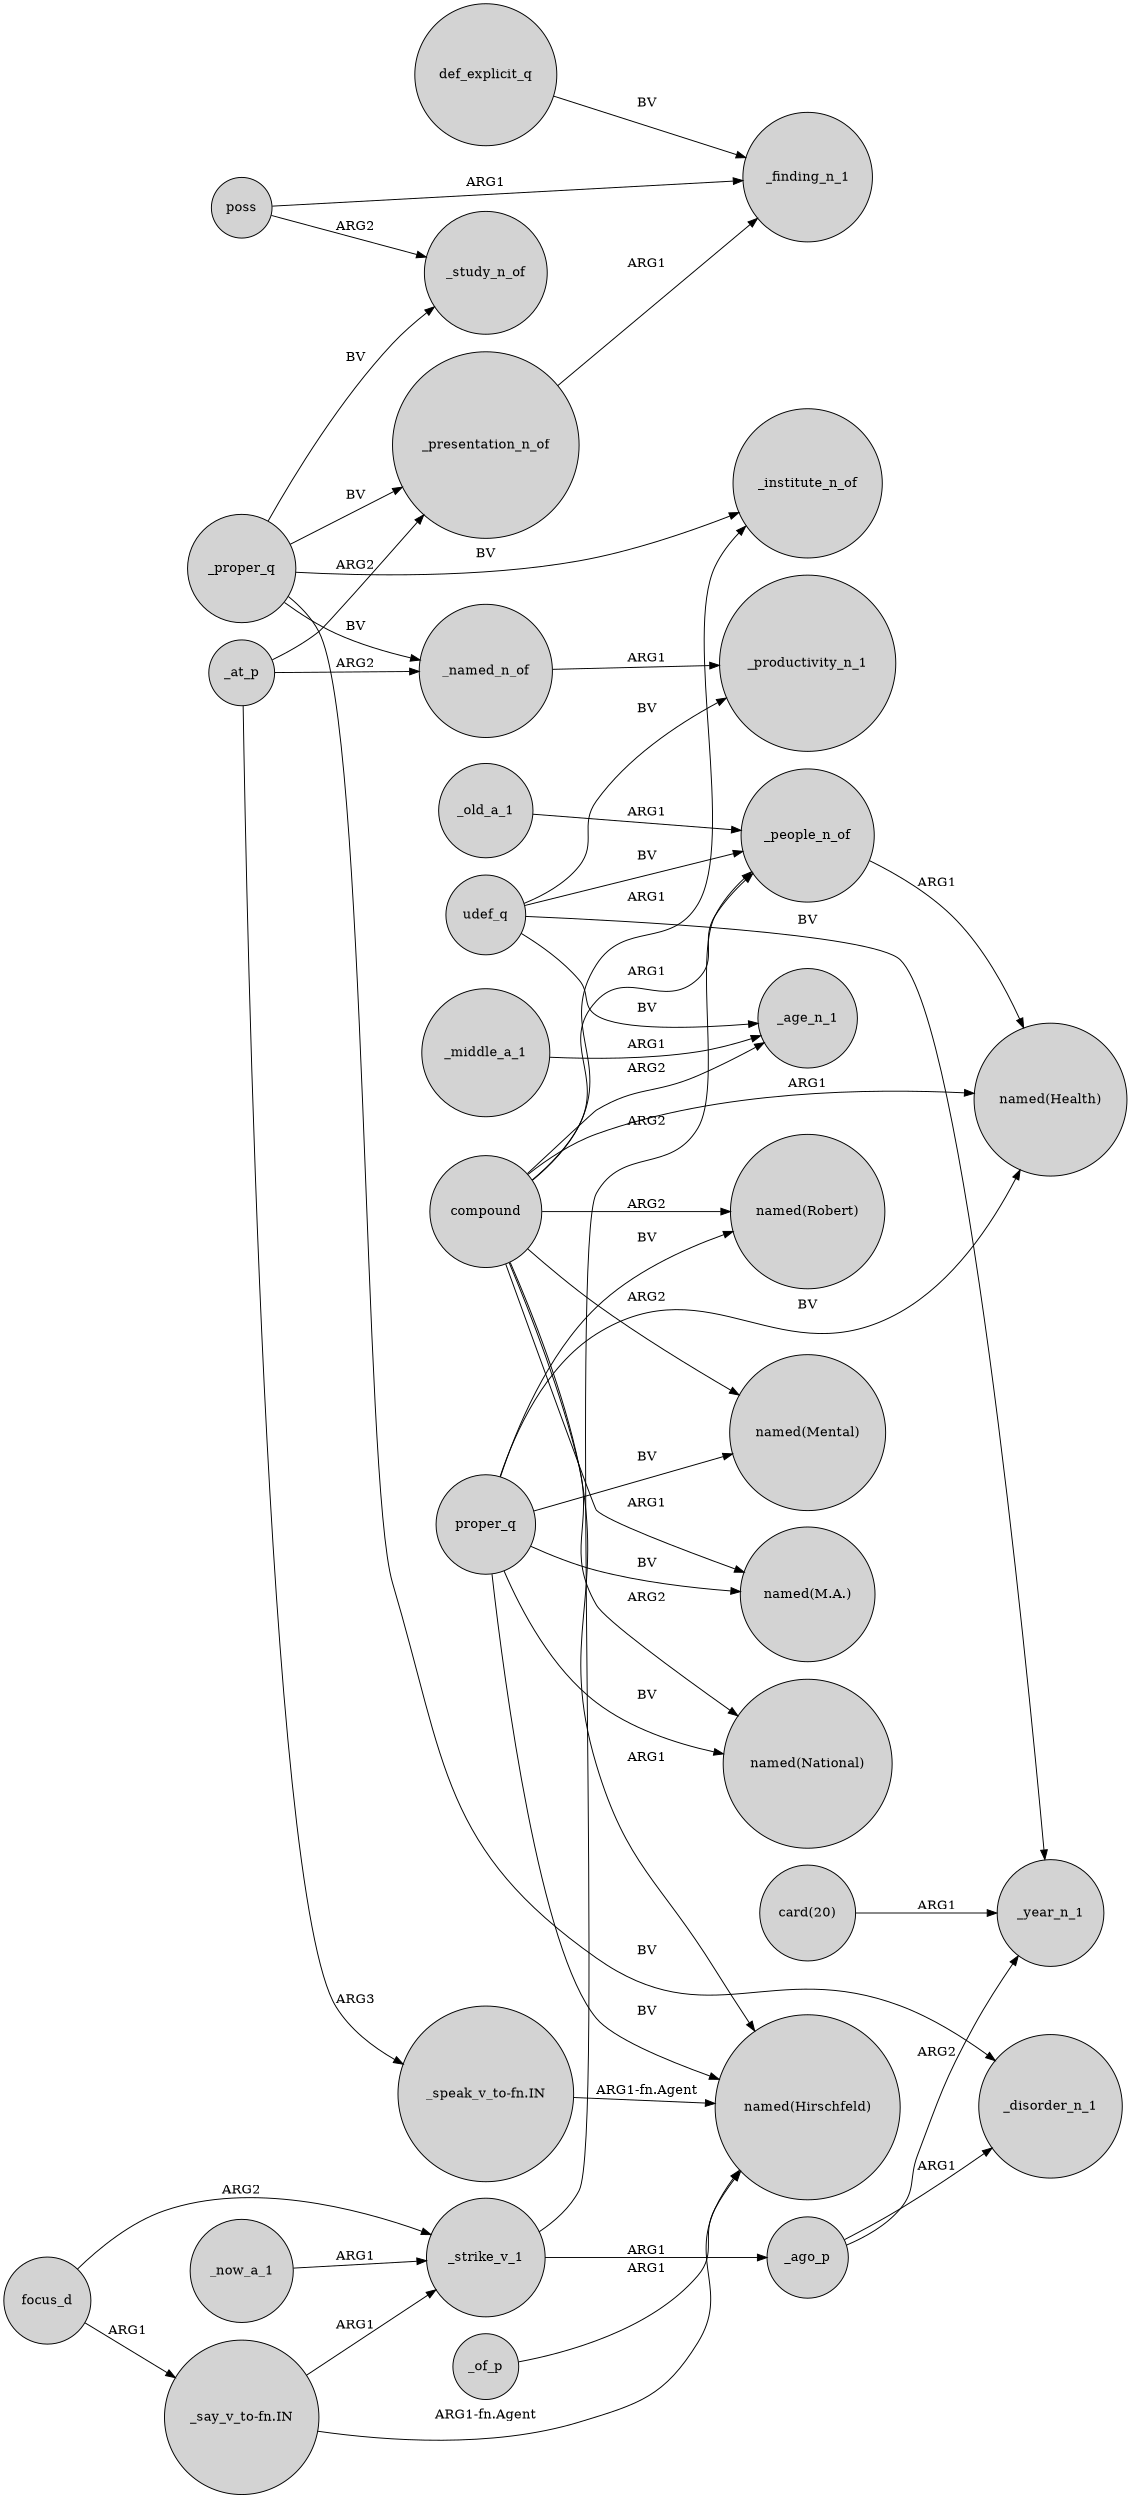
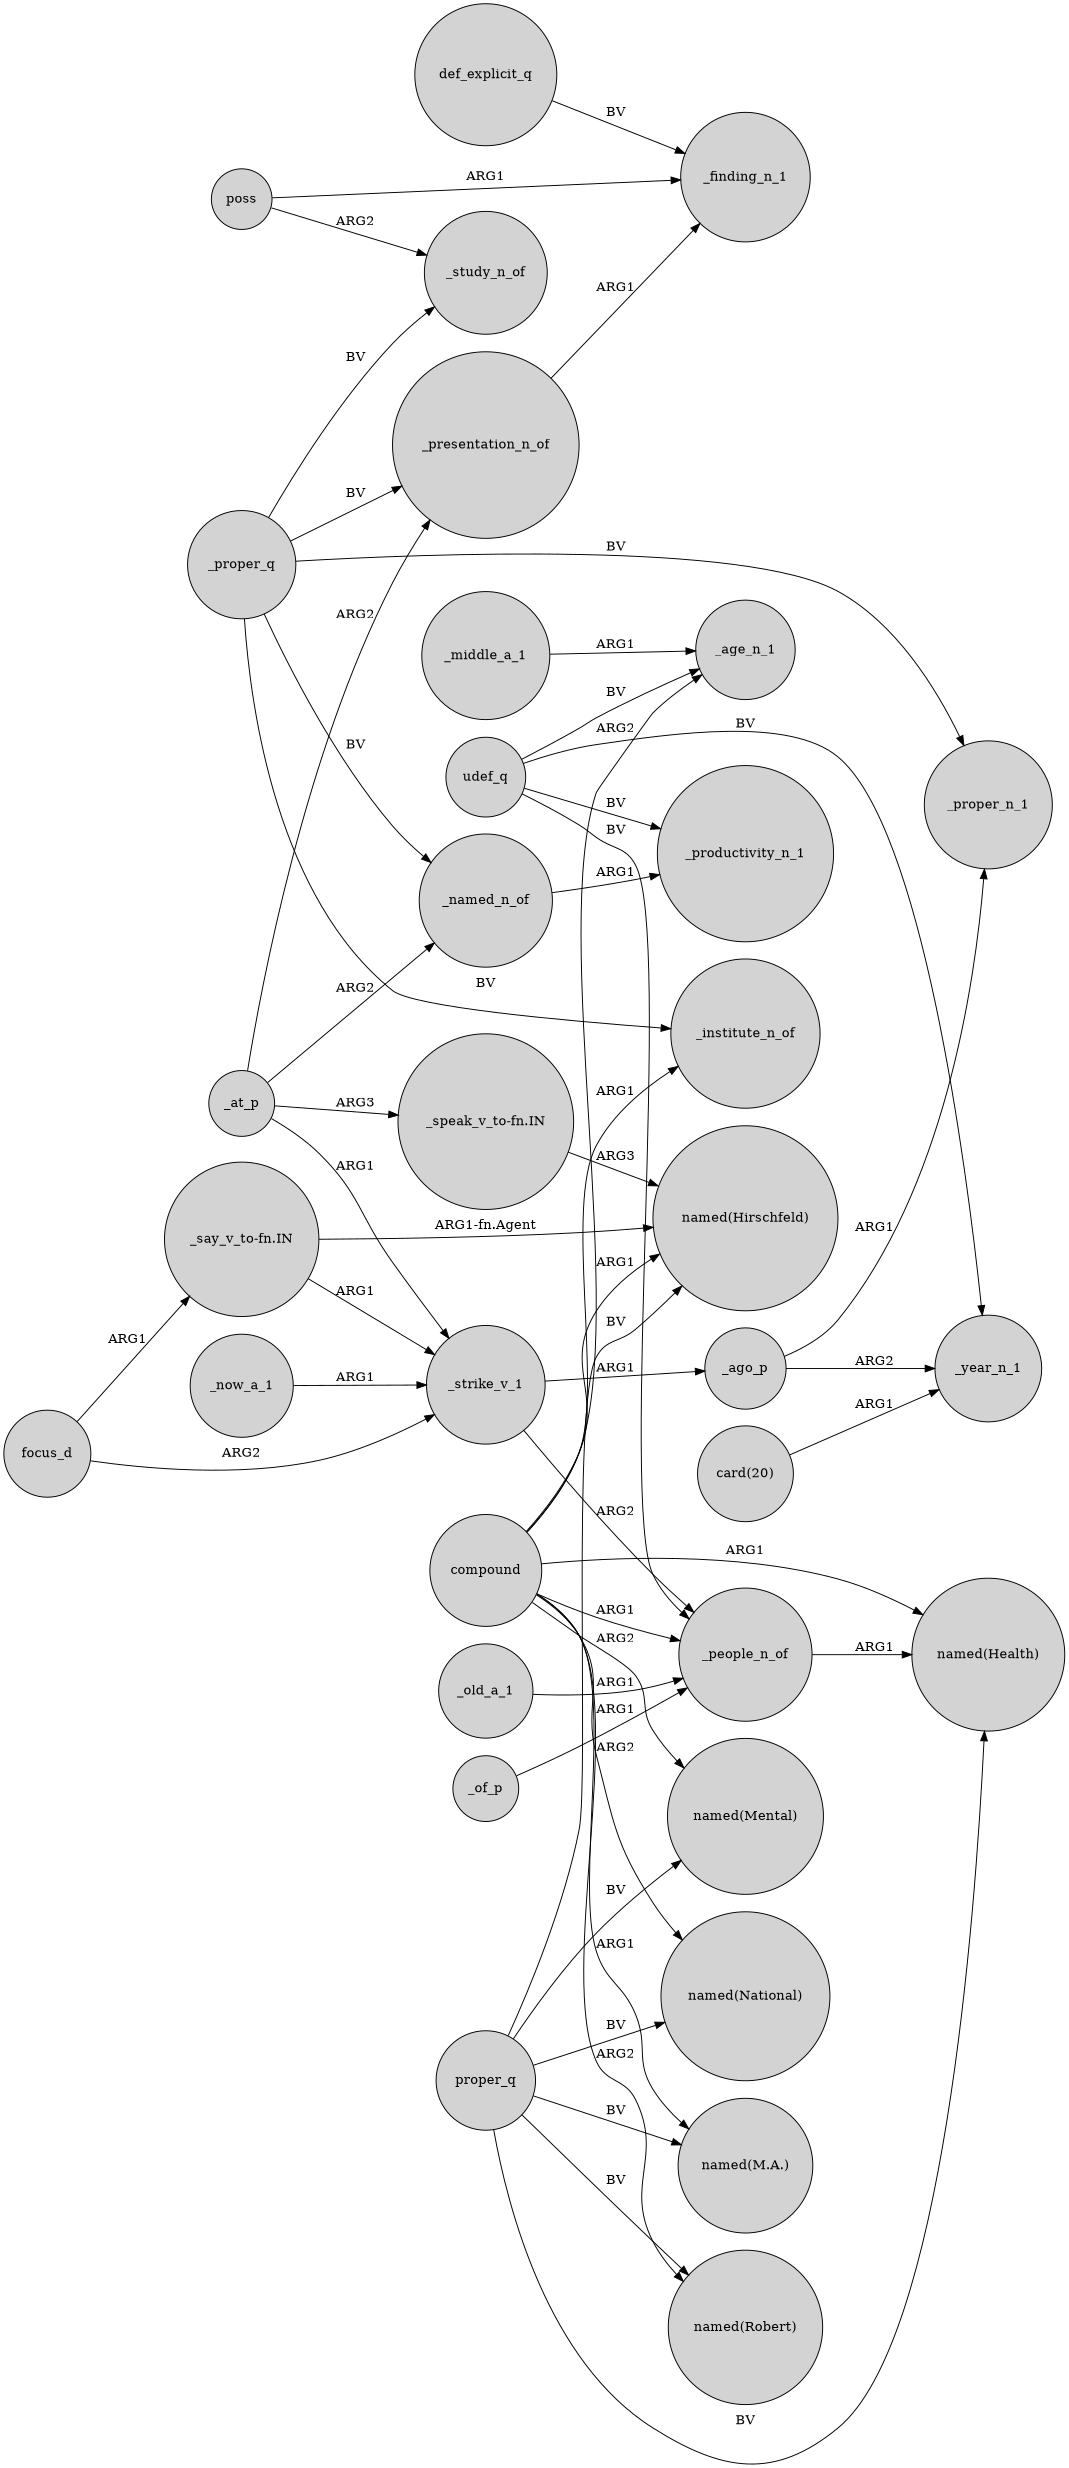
none -> (365, 1217)
(647, 2091) -> (616, 1157)
(1051, 2106) -> (988, 805)
(662, 2307) -> (603, 1734)
